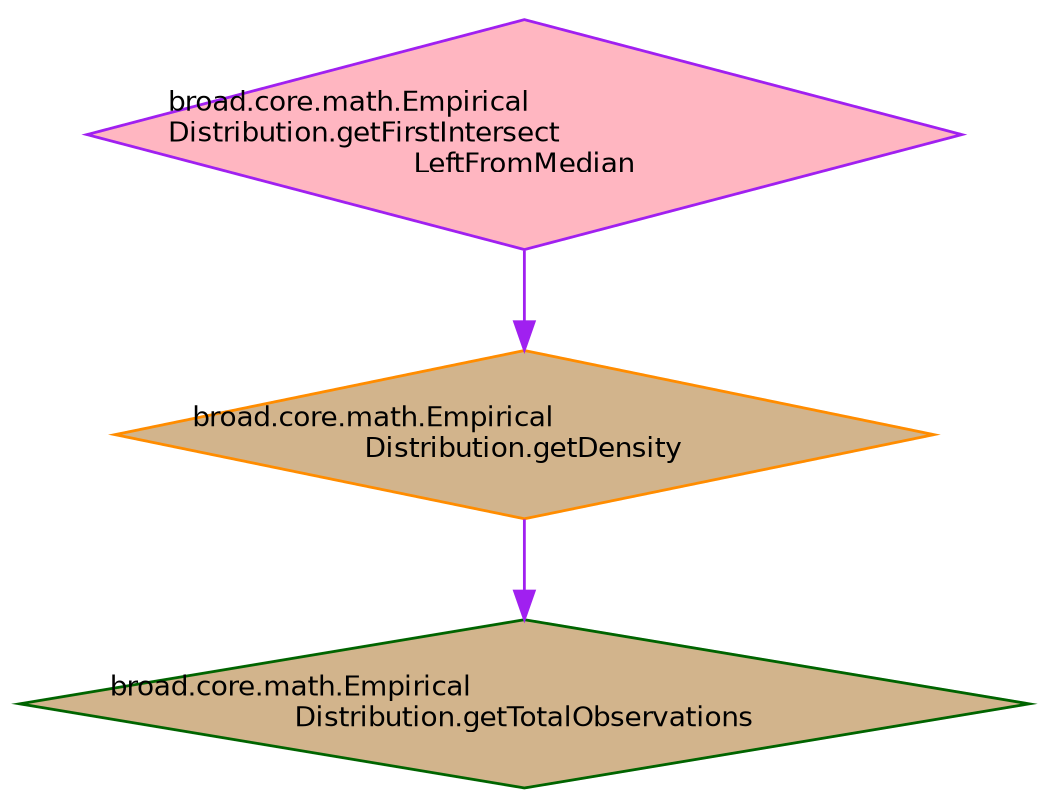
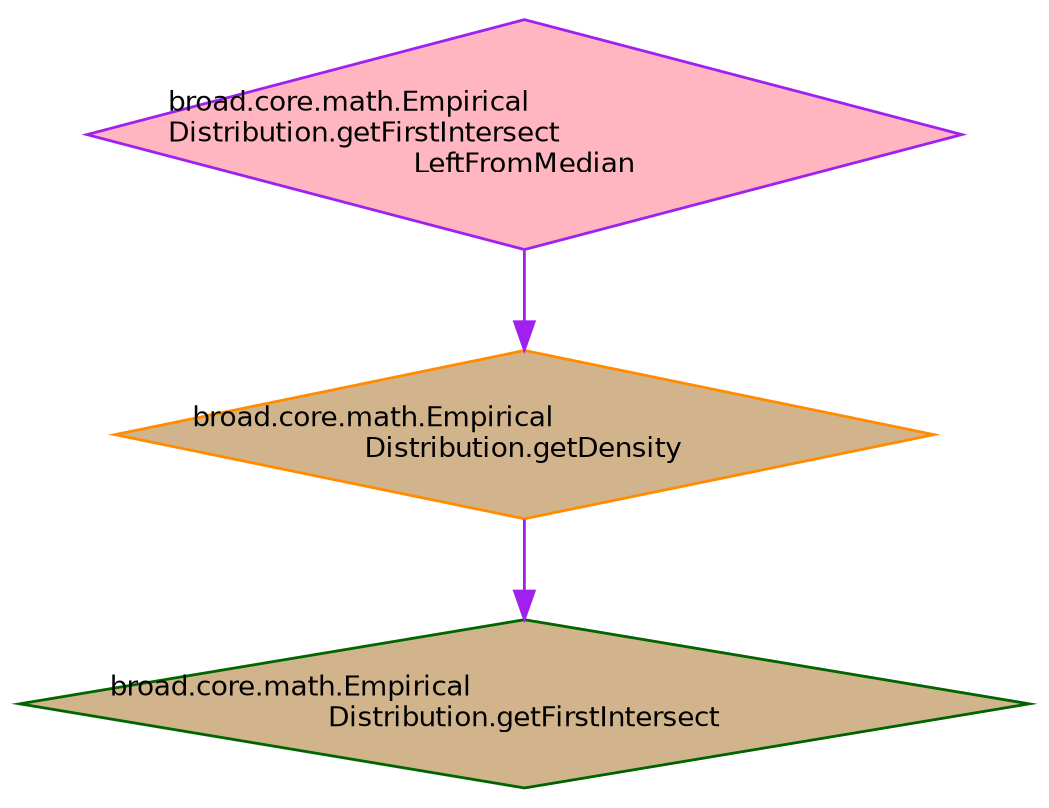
(524, 704) -> (524, 704)
